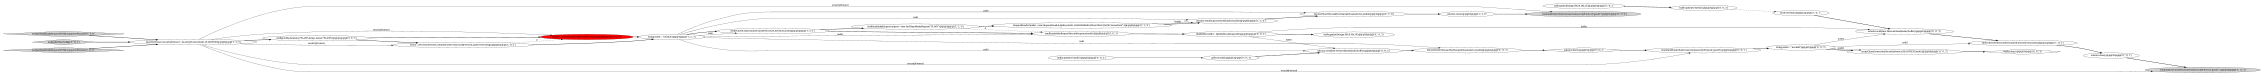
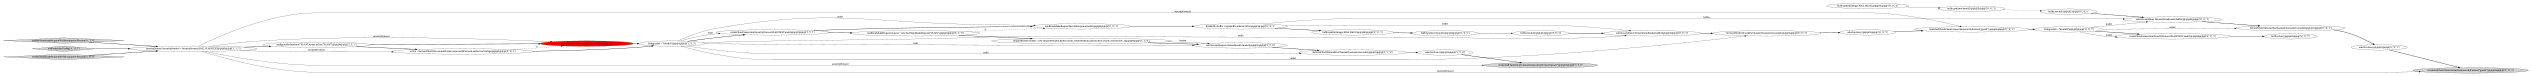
(1647, 7) -> (1922, 7)
none -> (1402, 33)
(1584, 50) -> (1868, 32)
(2023, 52) -> (2291, 36)
